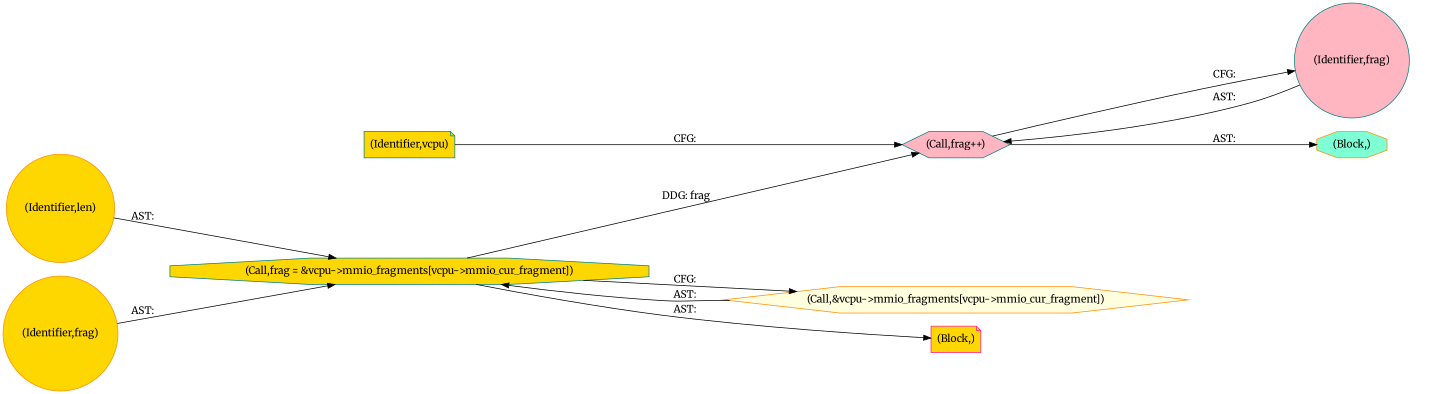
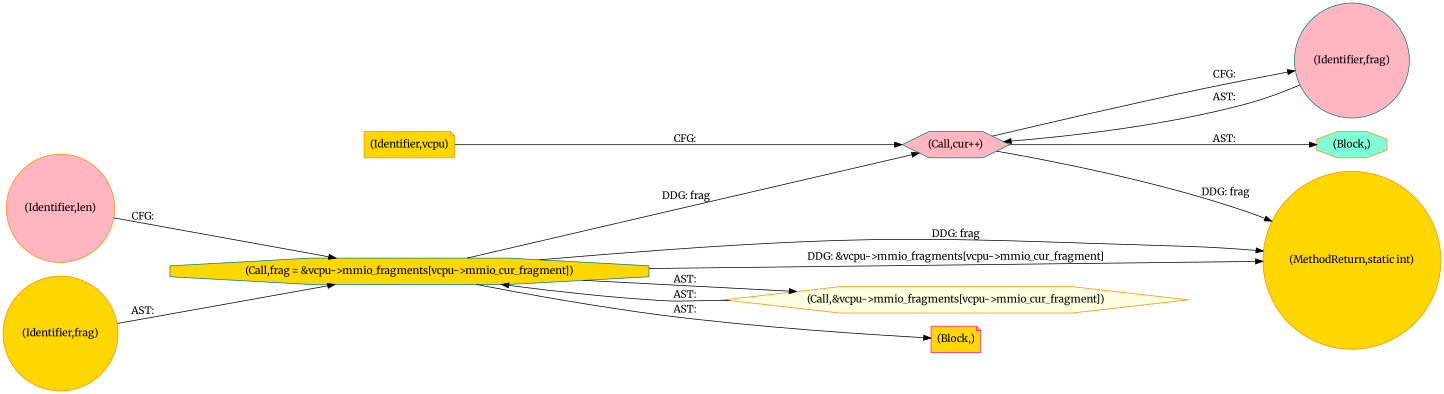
(409, 145) -> (409, 145)
(956, 145) -> (956, 145)
(60, 208) -> (60, 208)
(144, 217) -> (144, 217)
none -> (1352, 260)
(686, 280) -> (686, 280)
